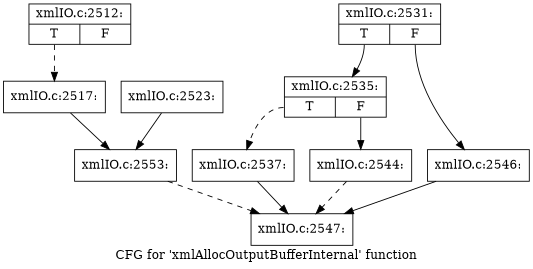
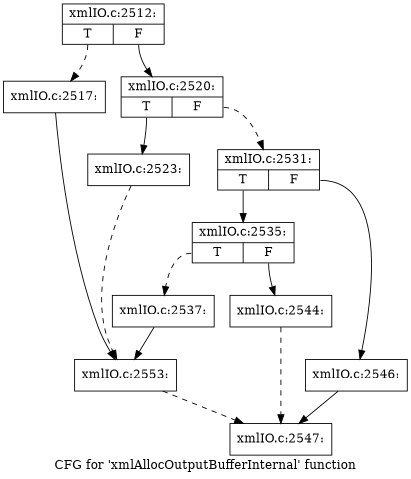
none -> (172, 97)
(151, 128) -> (104, 267)
(270, 194) -> (147, 340)
